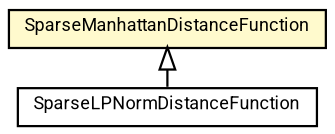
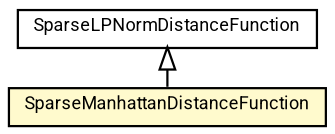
(167, 78) -> (167, 78)
